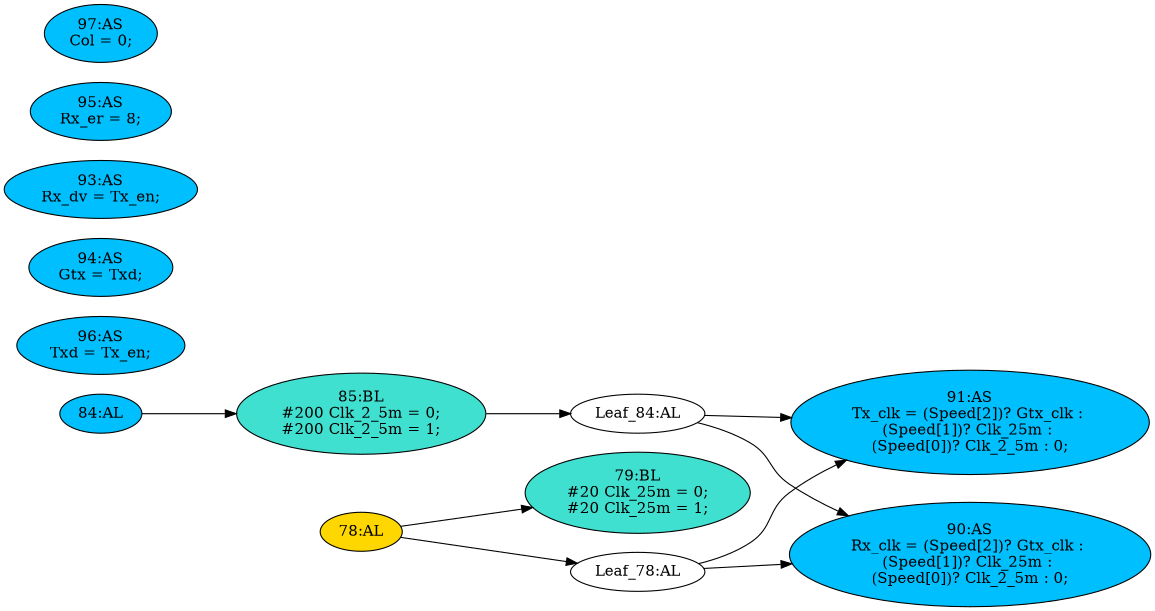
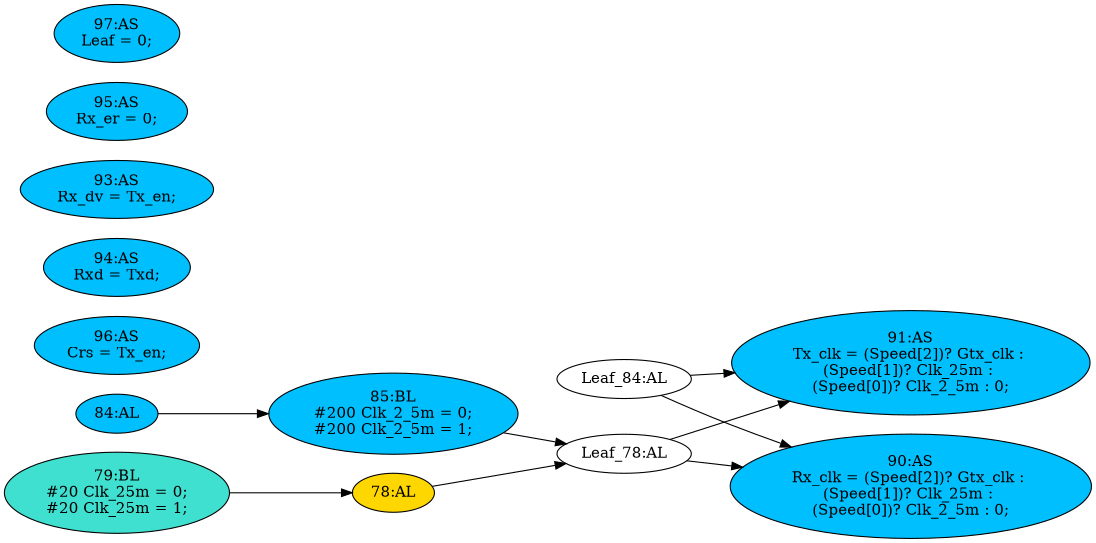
(101, 33) -> (117, 33)
(101, 111) -> (117, 111)
(101, 267) -> (117, 267)
(101, 345) -> (117, 345)
(361, 414) -> (393, 414)
(523, 414) -> (530, 437)
(461, 518) -> (285, 493)
